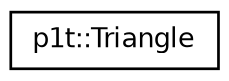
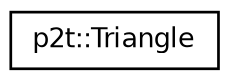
(115, 40) -> (115, 40)
